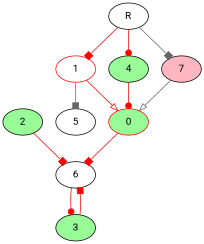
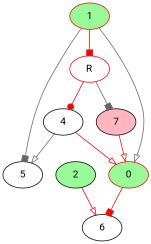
(129, 16) -> (90, 69)
(105, 40) -> (90, 39)
(76, 69) -> (90, 16)
(129, 69) -> (63, 122)
(99, 93) -> (135, 87)
(129, 93) -> (93, 146)
(158, 93) -> (121, 145)
none -> (45, 146)
(47, 146) -> (87, 198)
(76, 228) -> none
